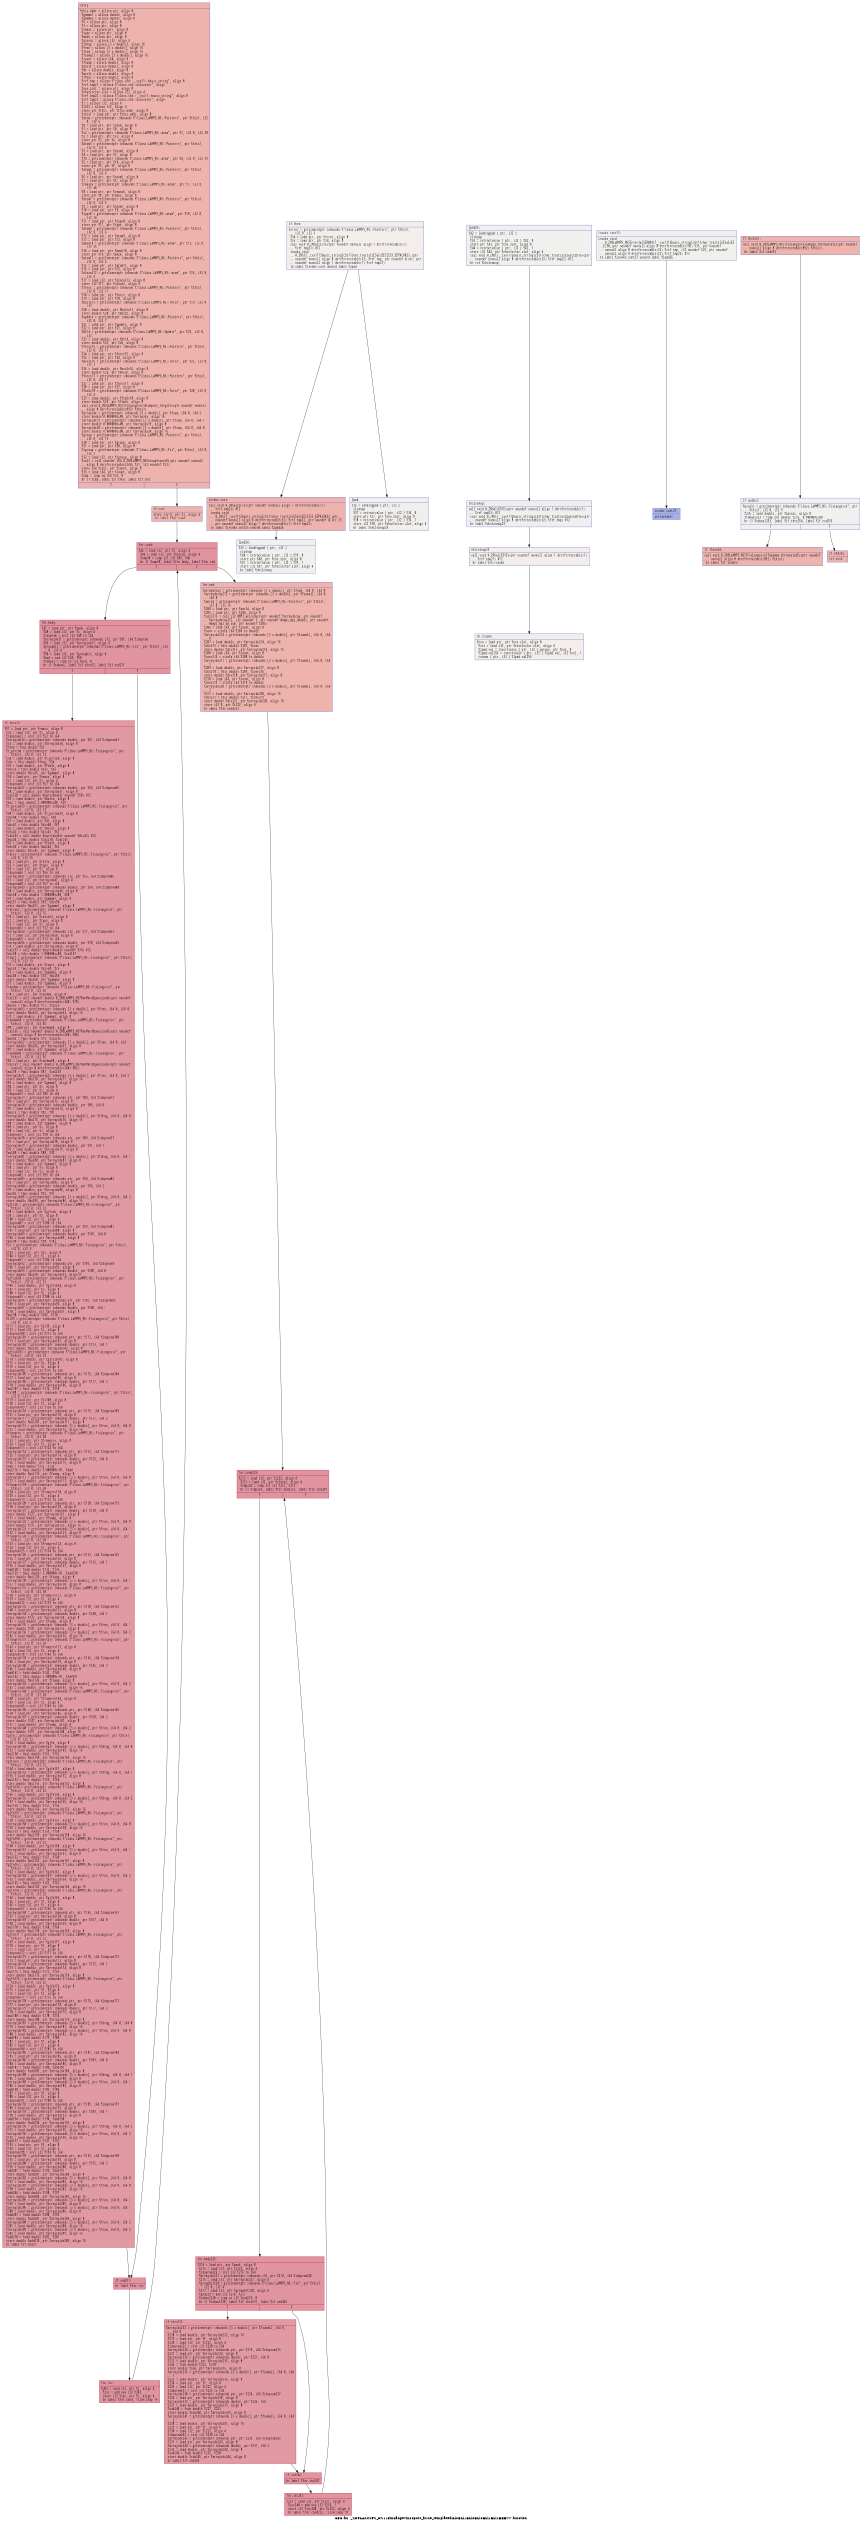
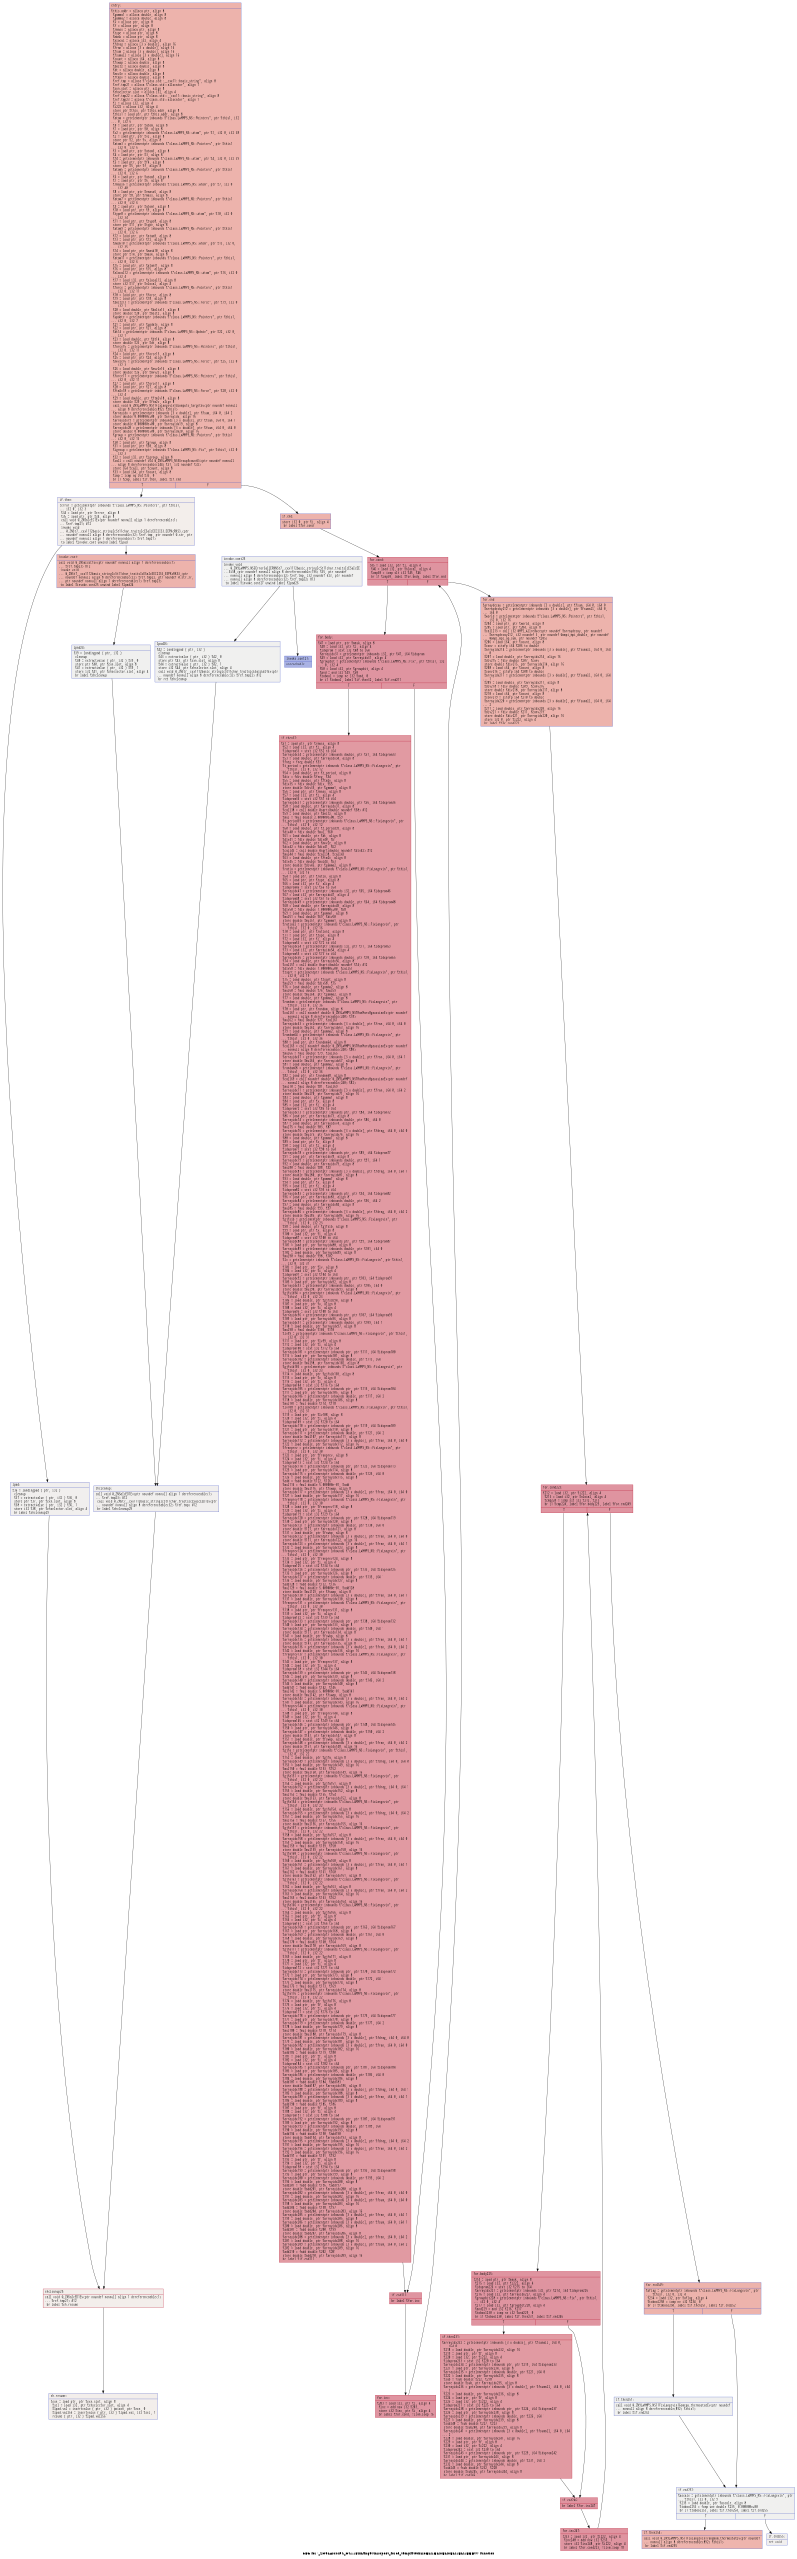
(800, 245) -> (673, 2406)
none -> (142, 491)
(529, 556) -> (103, 2298)
(838, 556) -> (777, 2539)
none -> (258, 613)
none -> (134, 1081)
none -> (52, 1903)
none -> (703, 2298)
